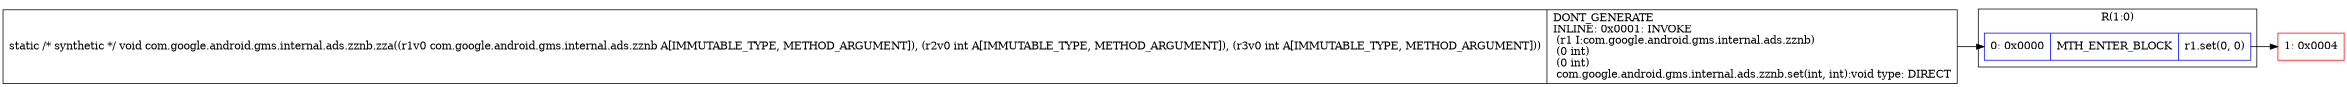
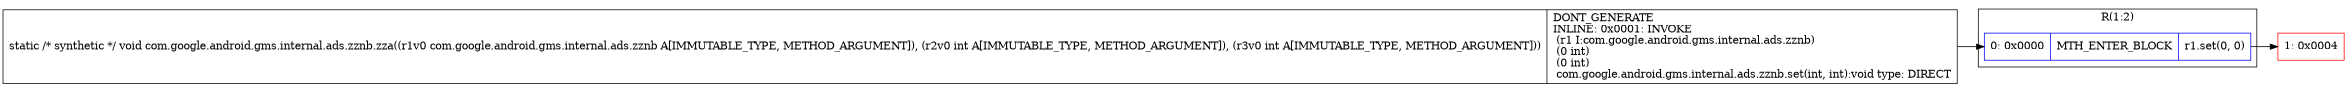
(2118, 18) -> (2118, 18)
